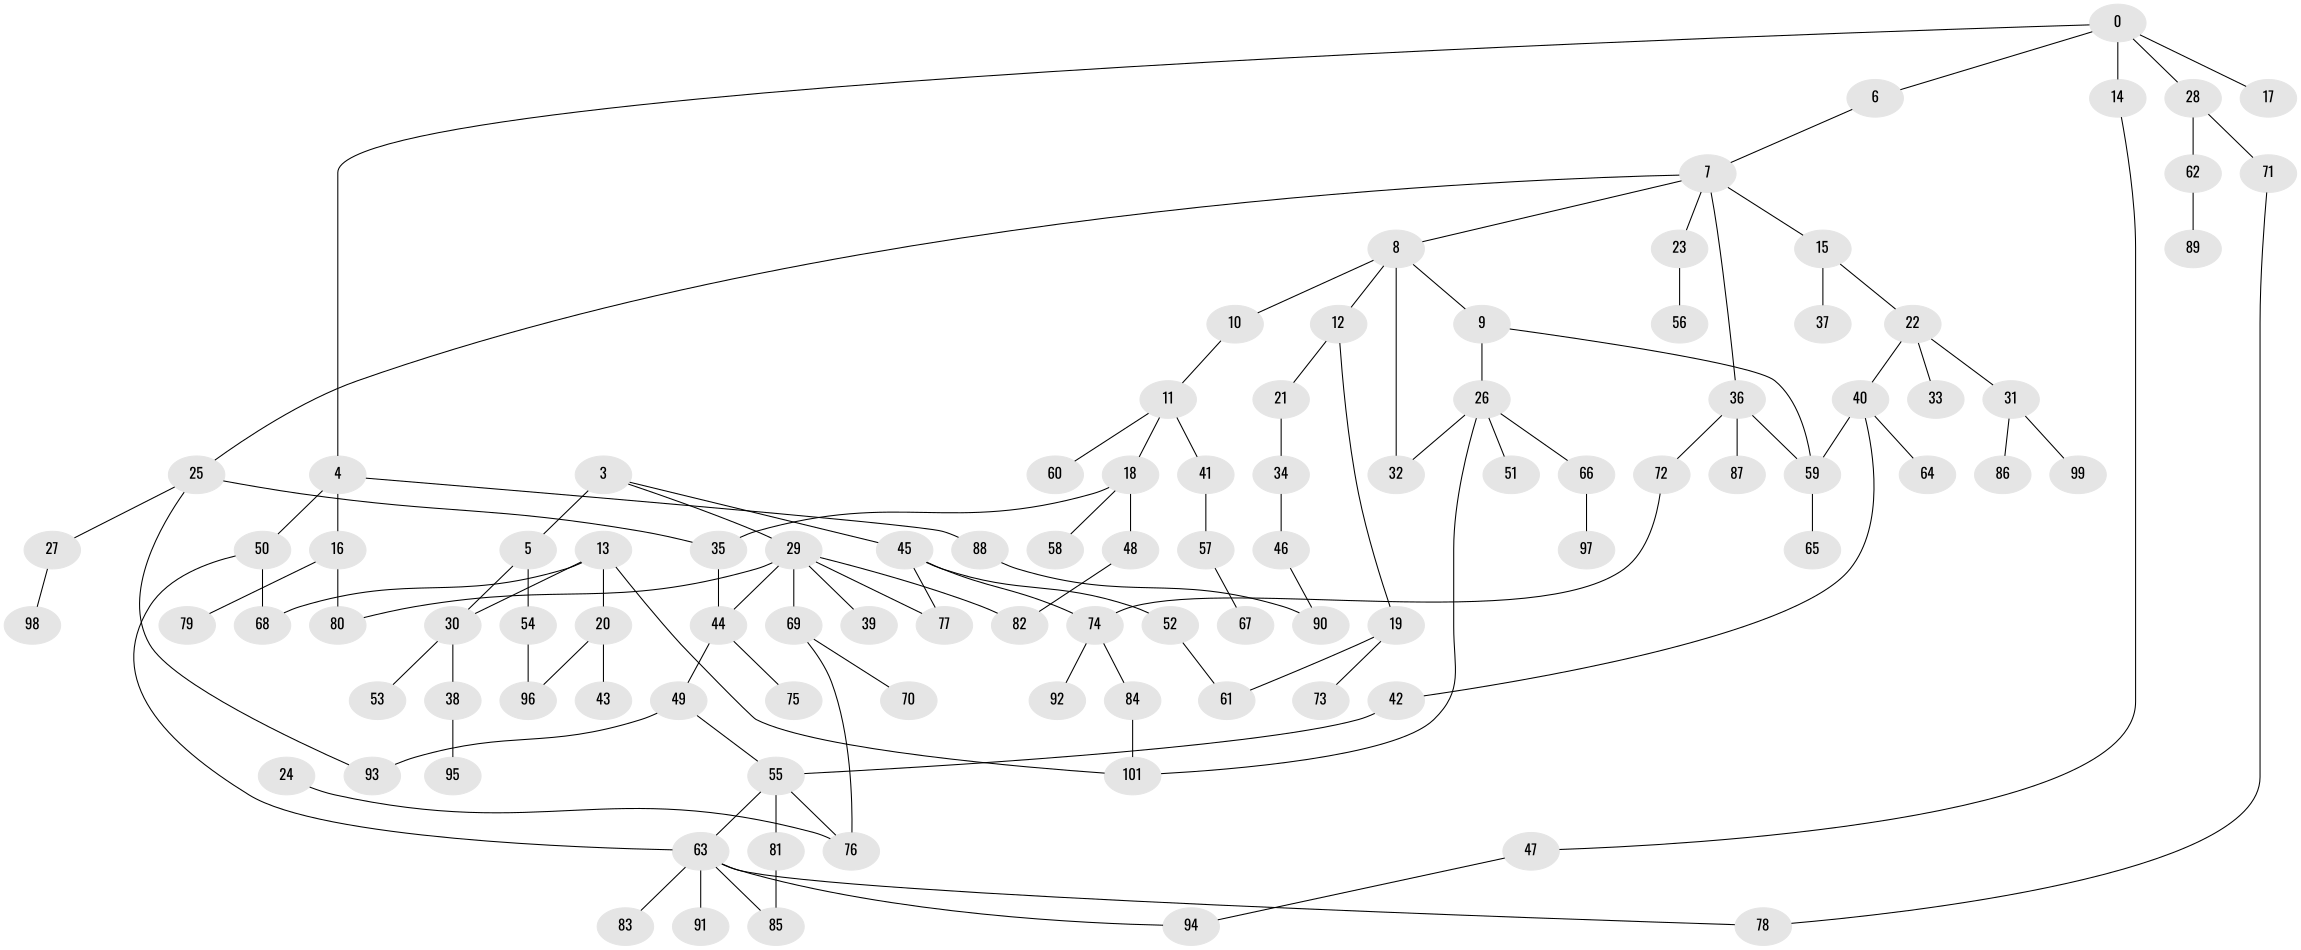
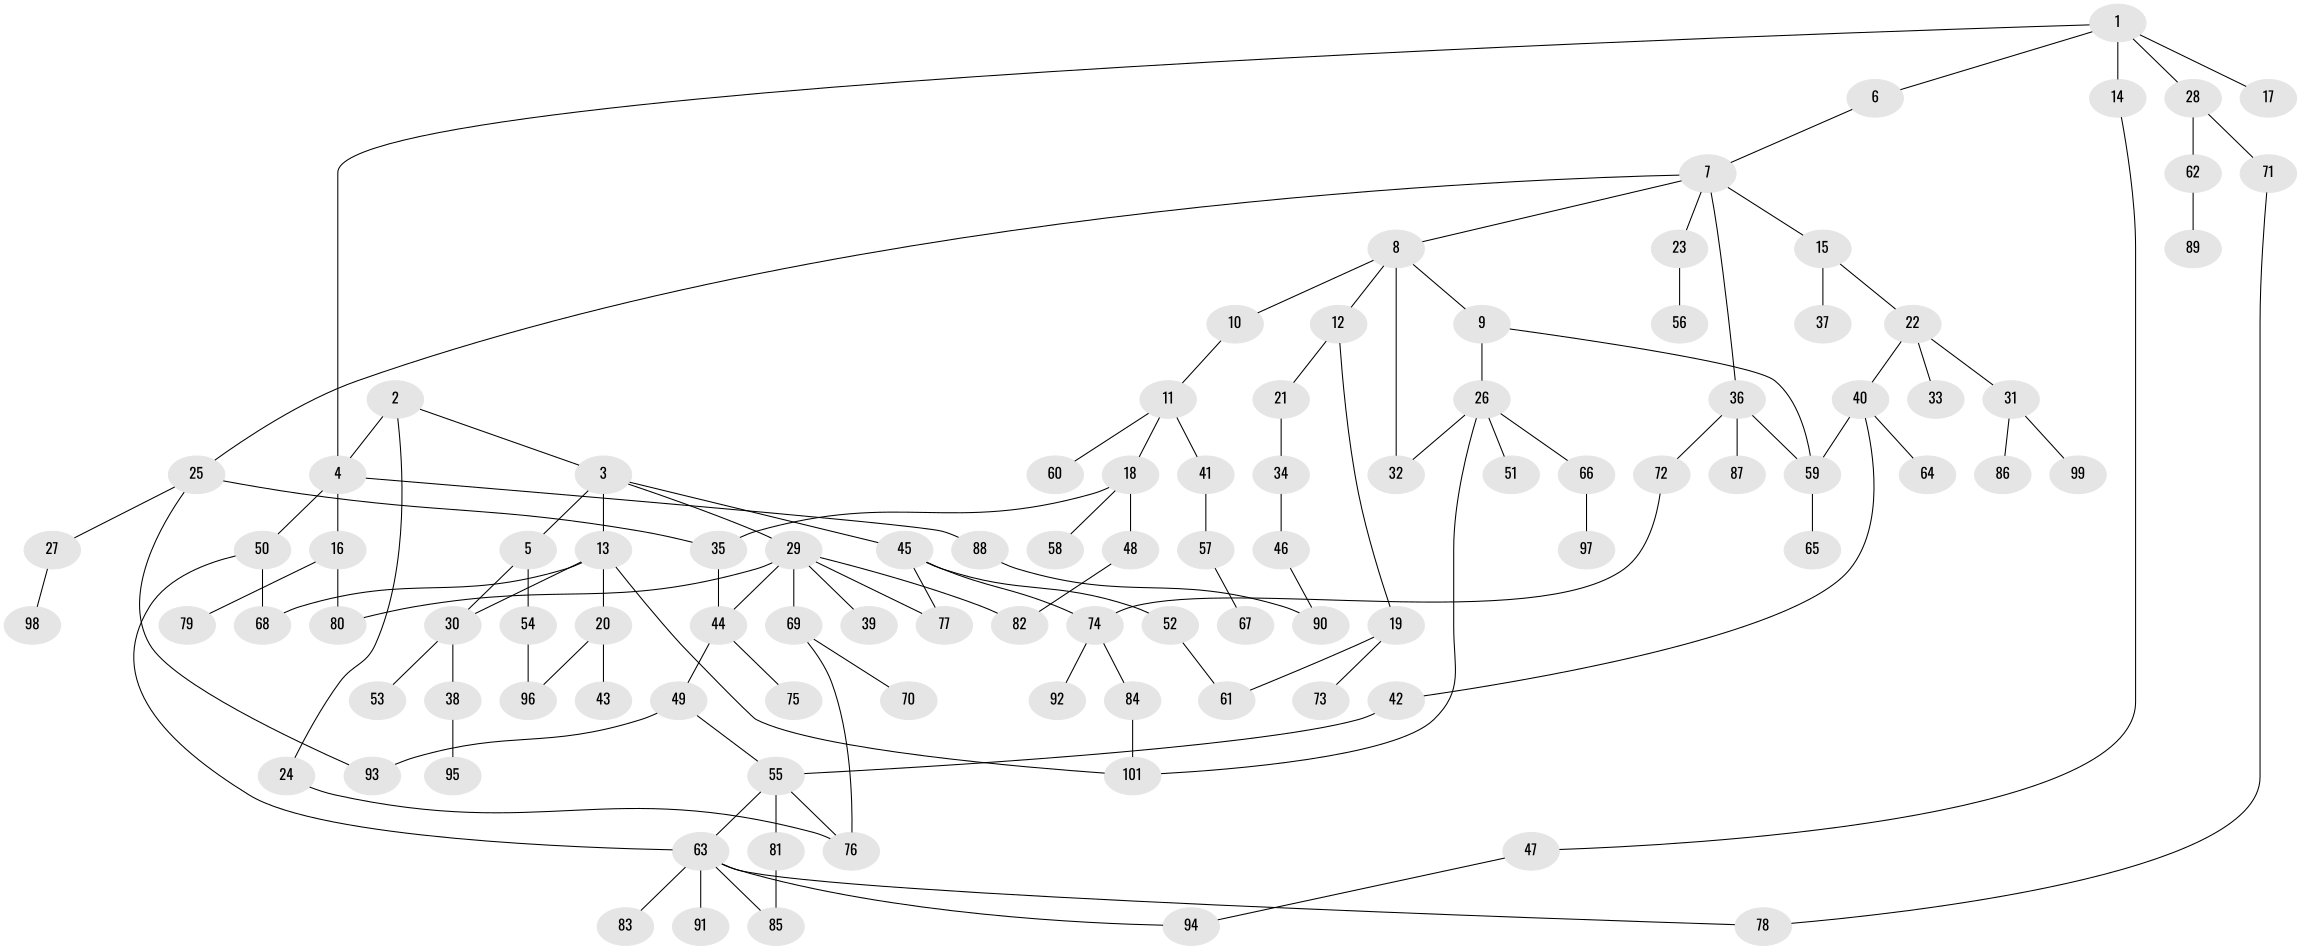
(2118, 23) -> (2118, 23)
none -> (395, 400)
none -> (603, 513)
